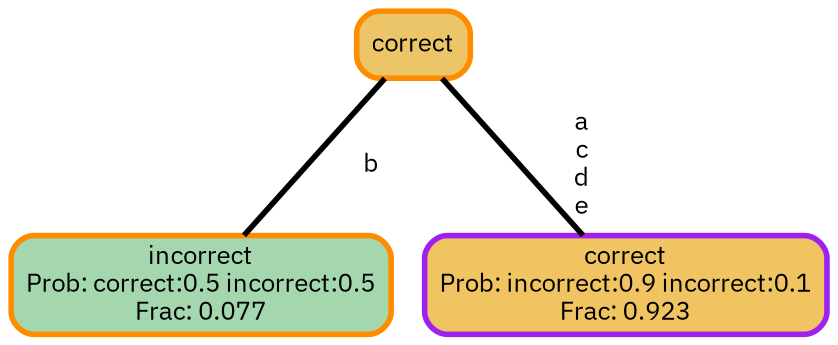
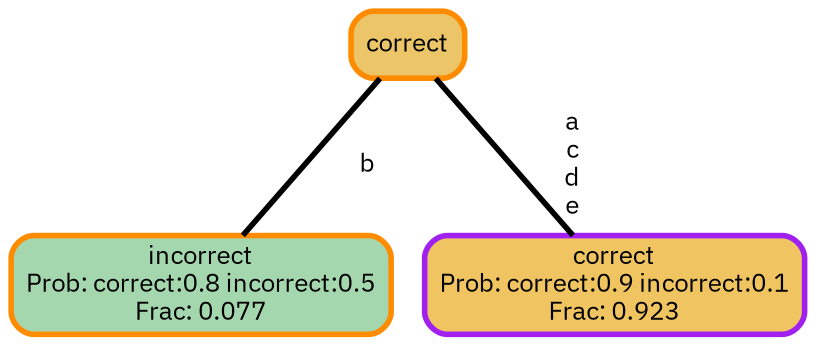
(201, 285) -> (201, 285)
(626, 285) -> (615, 285)
